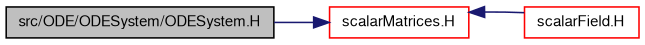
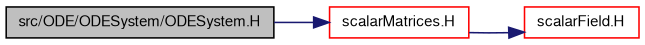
(504, 12) -> (489, 33)
